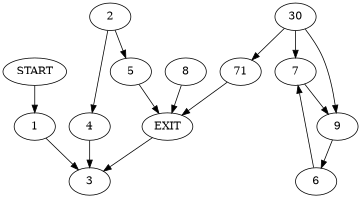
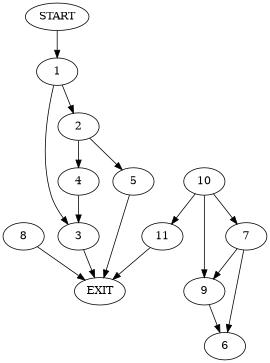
(296, 17) -> (204, 181)
(241, 72) -> (162, 236)
none -> (66, 96)
(307, 130) -> (236, 288)
(131, 152) -> (88, 260)
